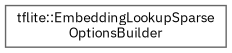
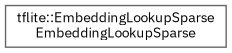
(116, 26) -> (116, 26)
